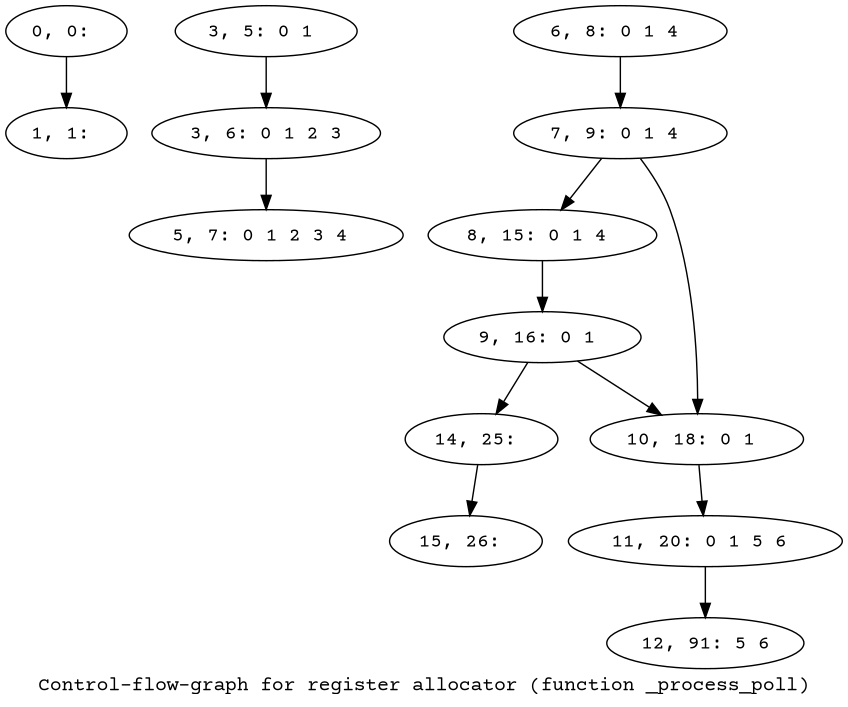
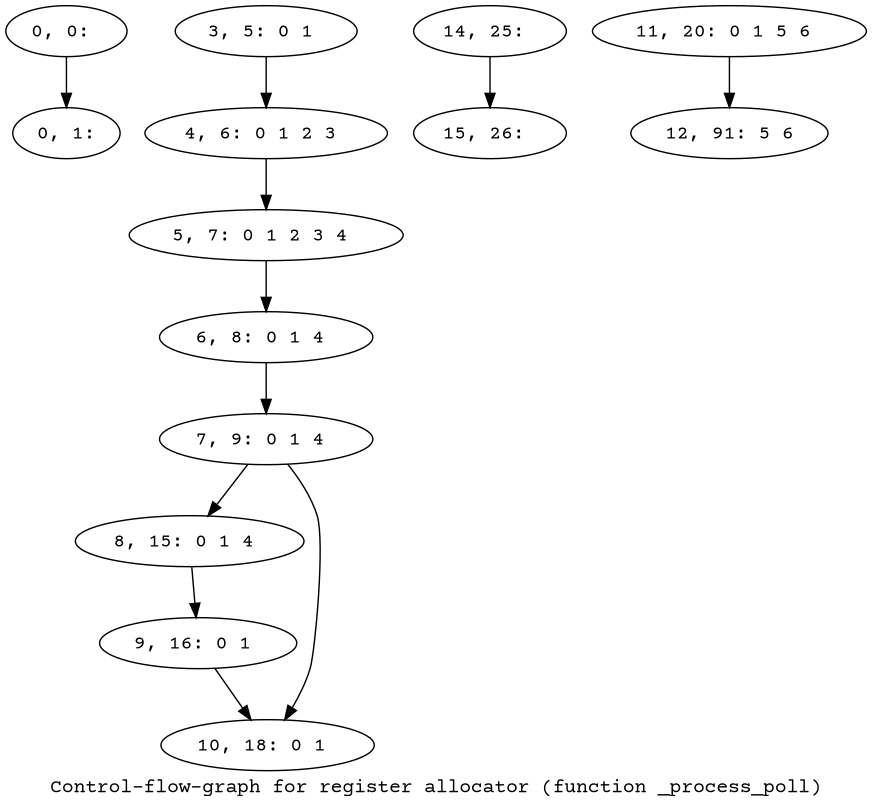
(66, 133) -> (66, 133)
(266, 133) -> (266, 133)
none -> (266, 279)
(516, 382) -> none
(701, 483) -> none
